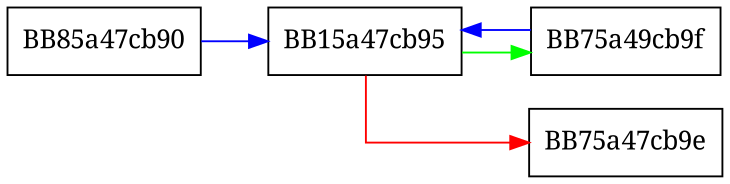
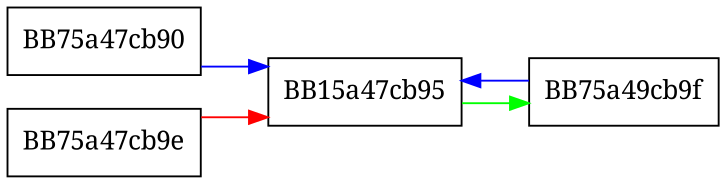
(104, 41) -> (104, 41)
(405, 143) -> (225, 117)
